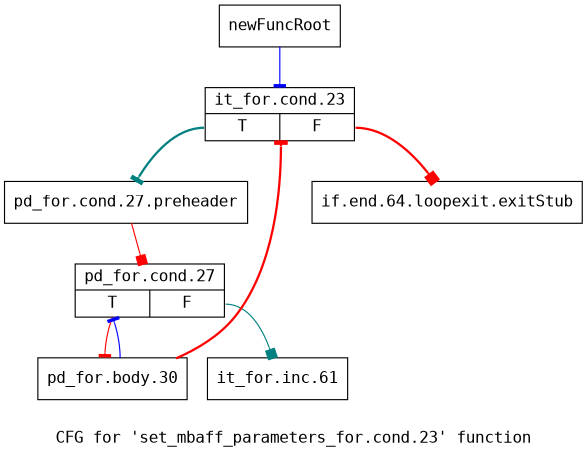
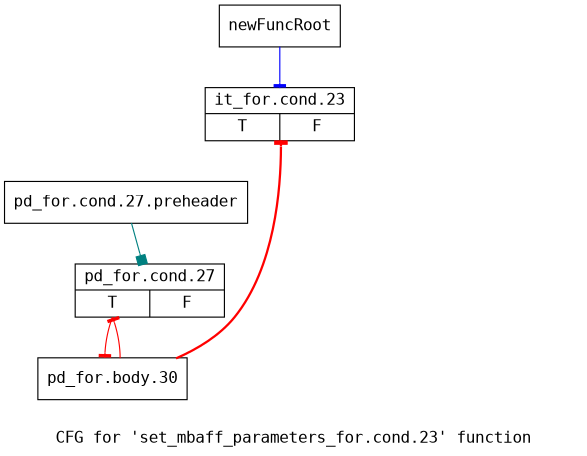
(166, 144) -> none
(447, 202) -> none
(136, 238) -> (136, 238)
(119, 340) -> (119, 340)
(278, 379) -> none
